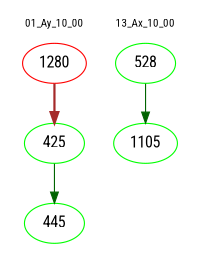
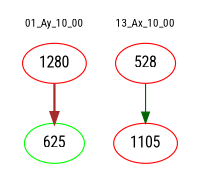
(146, 63) -> (146, 63)
(54, 143) -> (54, 143)
(146, 143) -> (146, 143)
(54, 223) -> none
